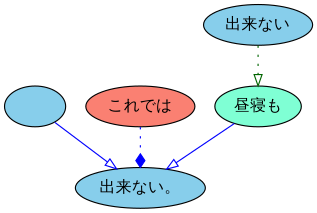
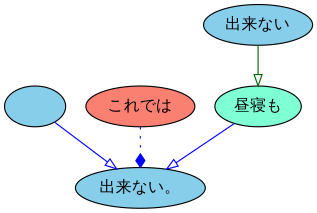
(258, 60) -> (258, 60)
